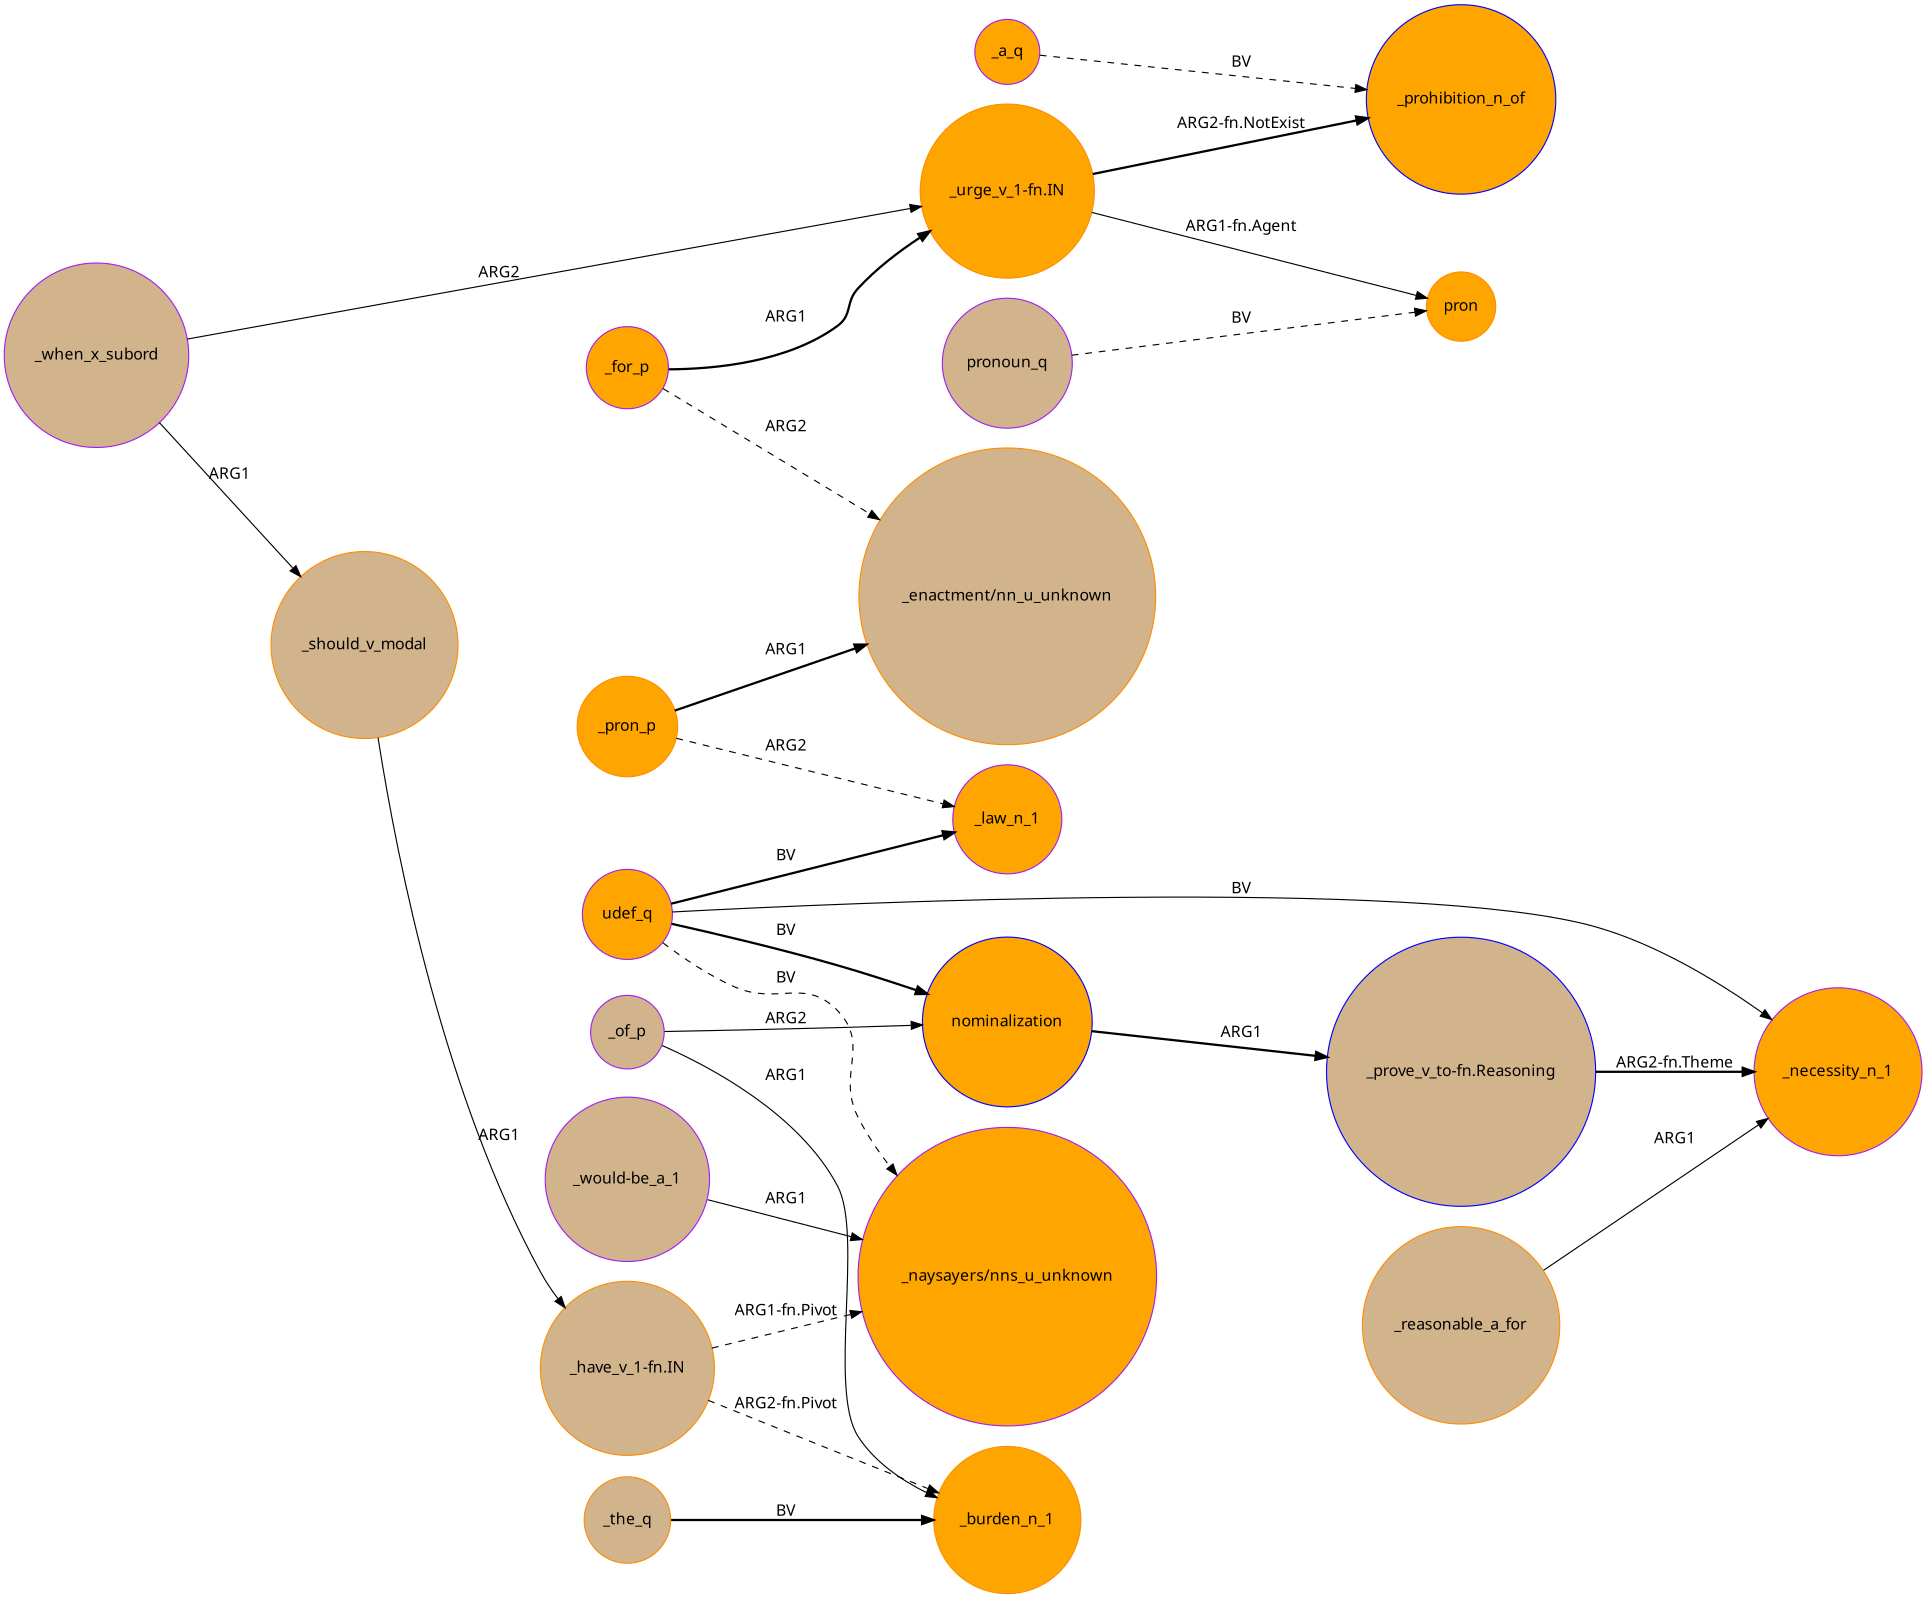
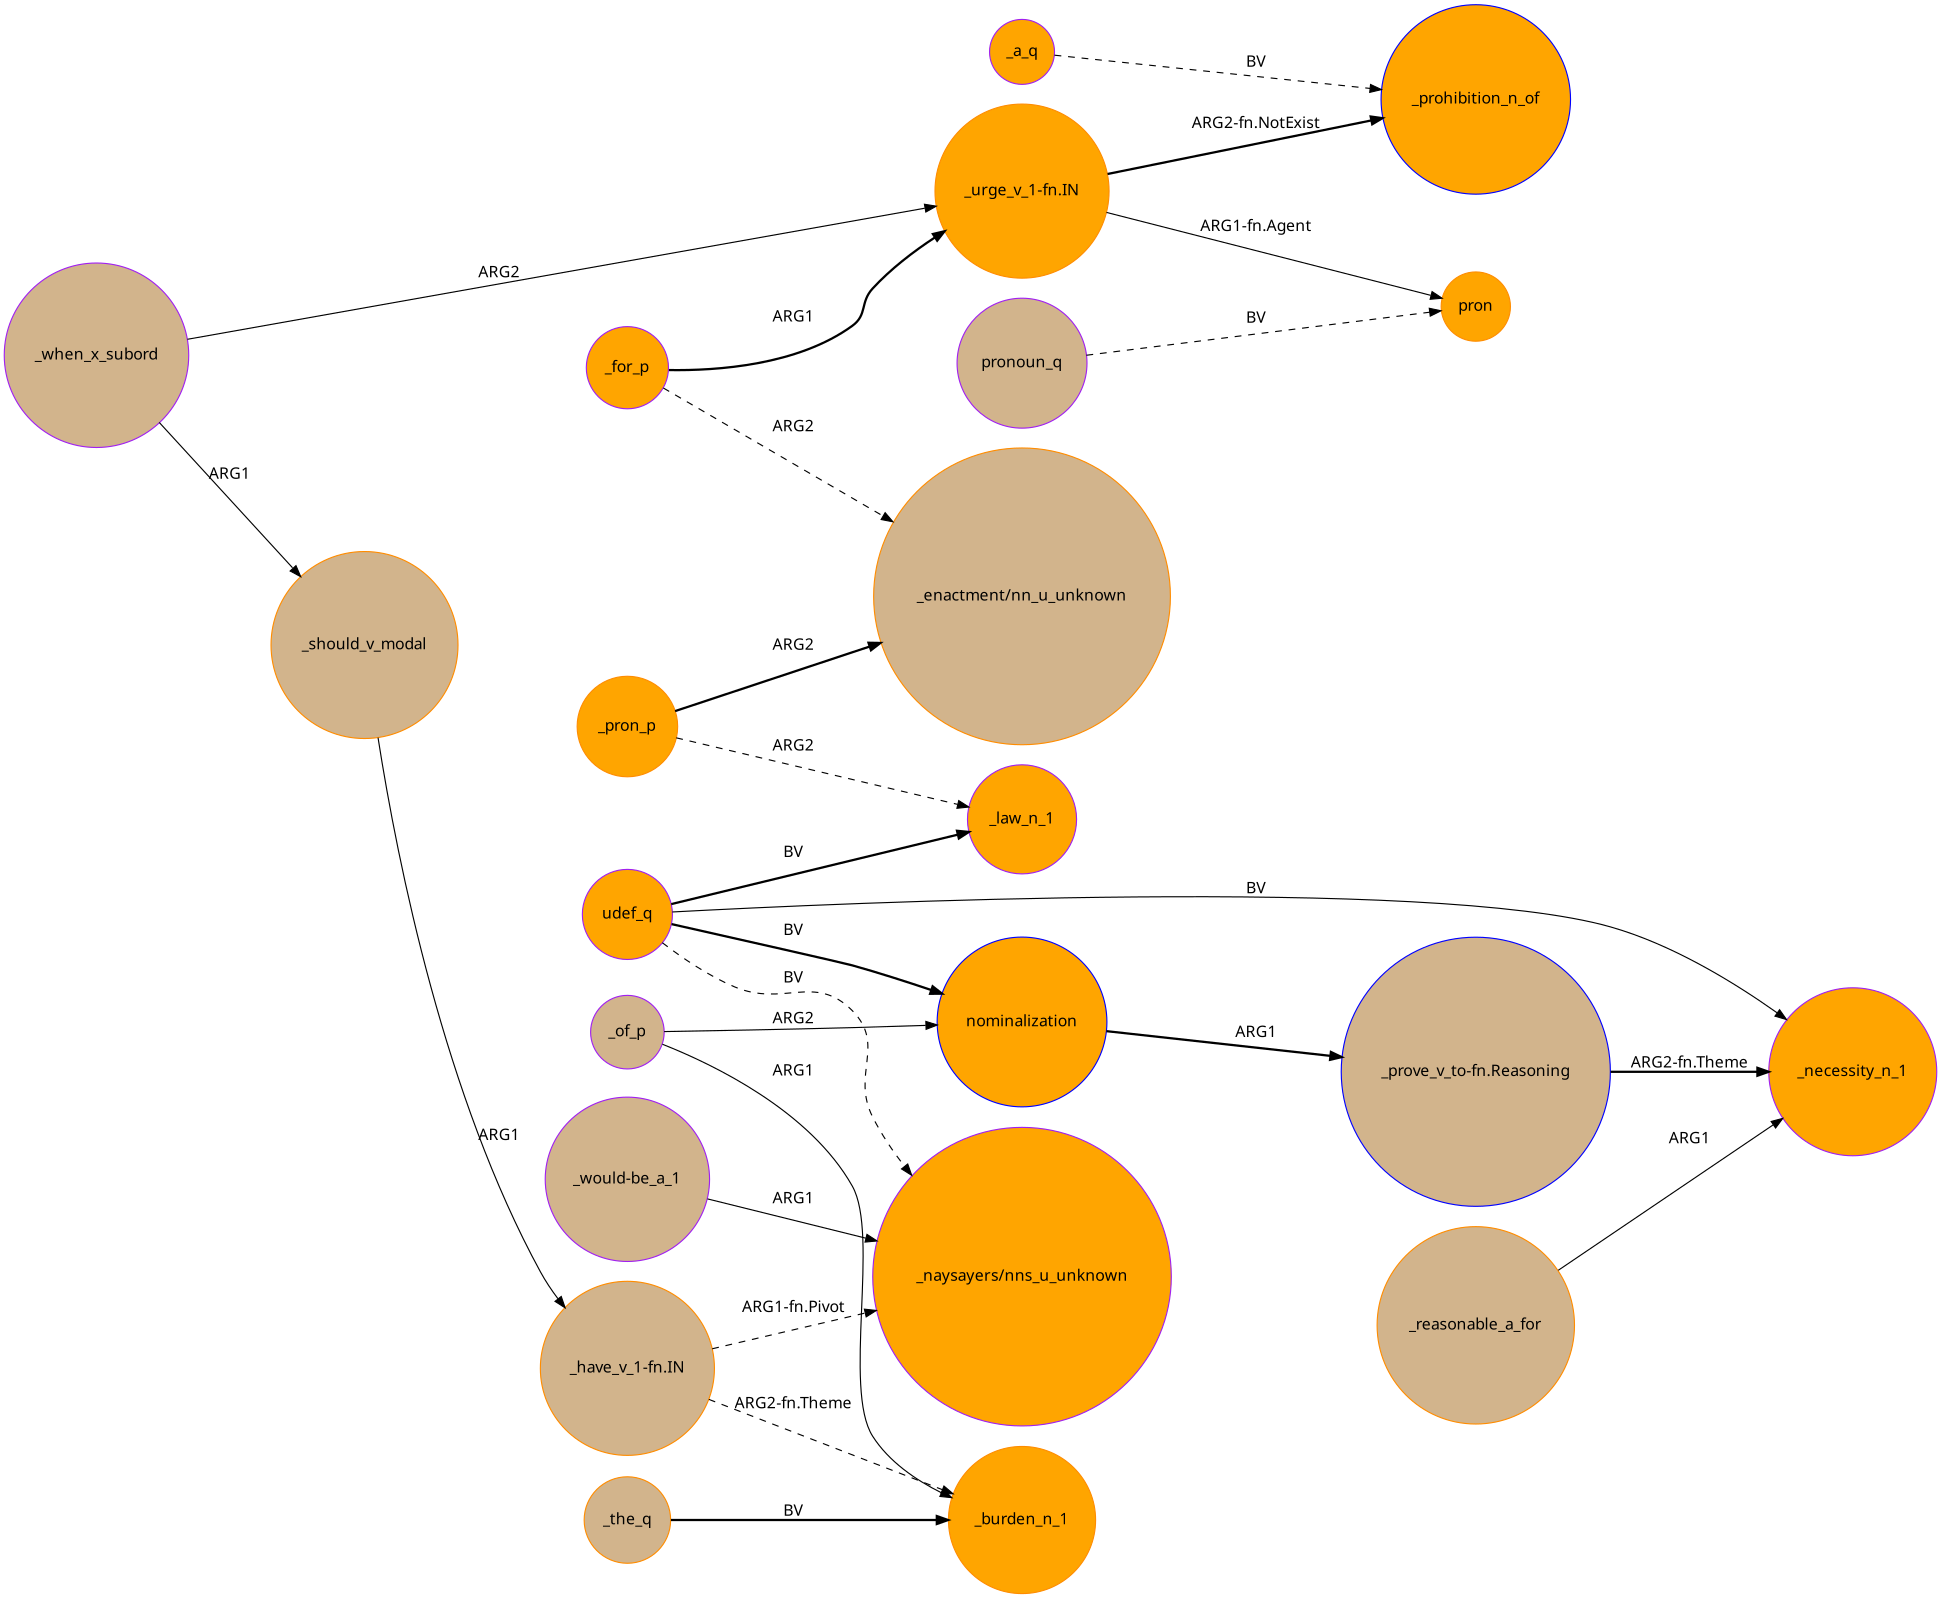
(786, 650) -> (793, 646)
(786, 1404) -> (793, 1404)
